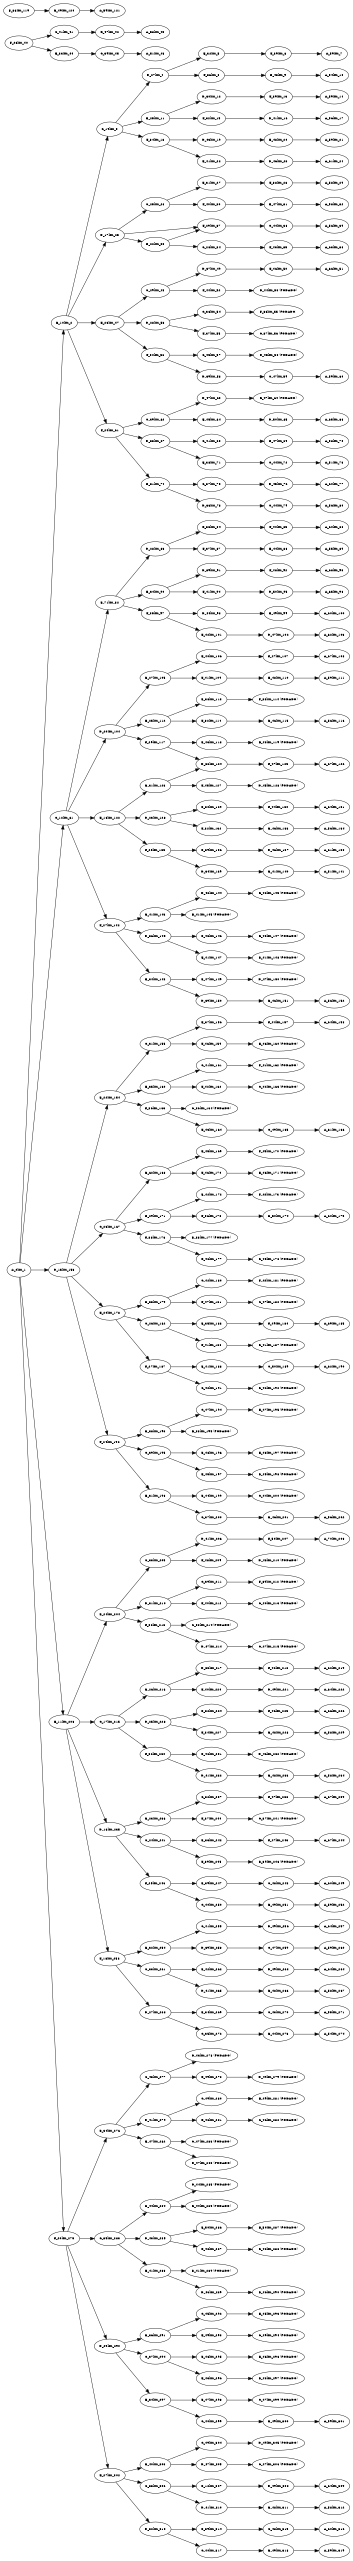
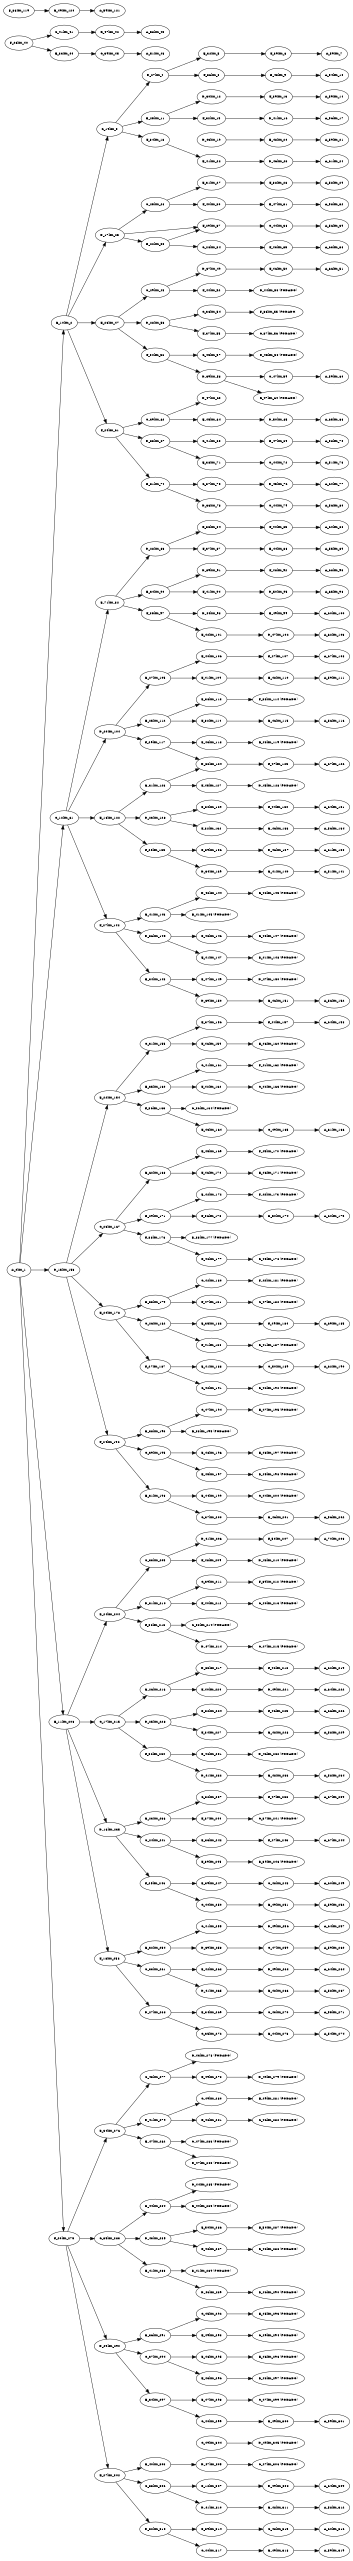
(181, 140) -> none
(238, 398) -> (241, 386)
(182, 2455) -> none
